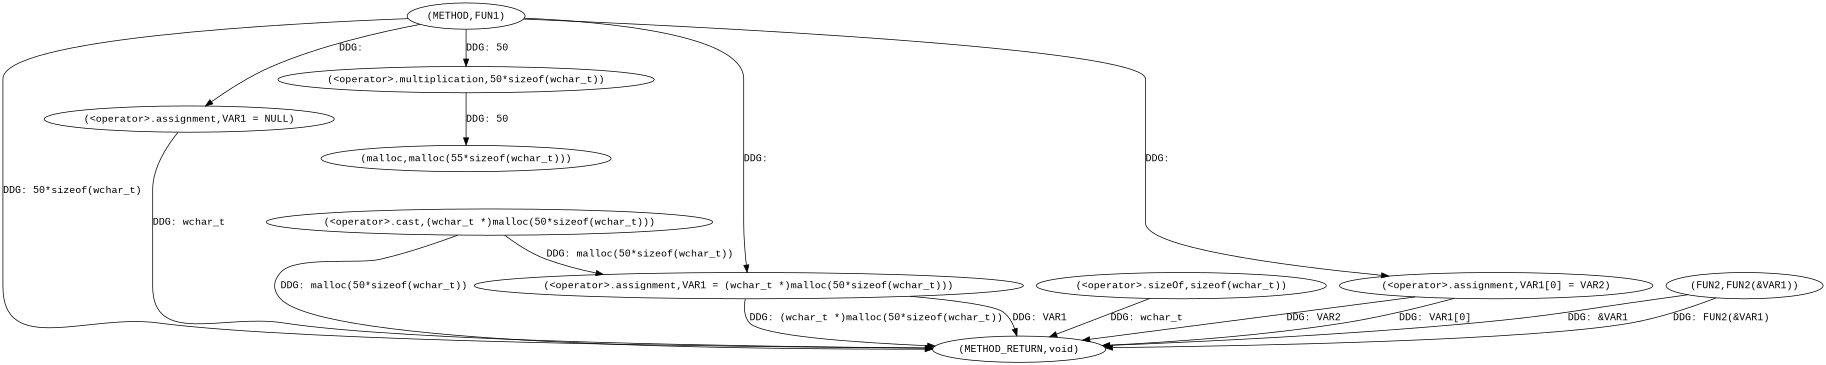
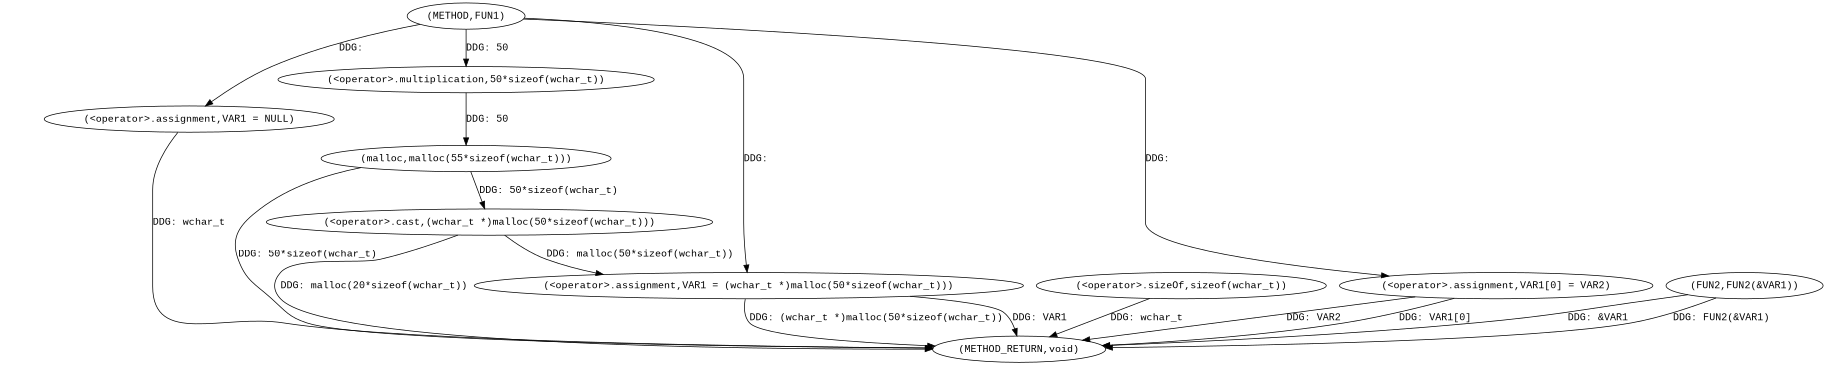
none -> (476, 187)
(374, 286) -> (374, 286)
(140, 322) -> (287, 313)
